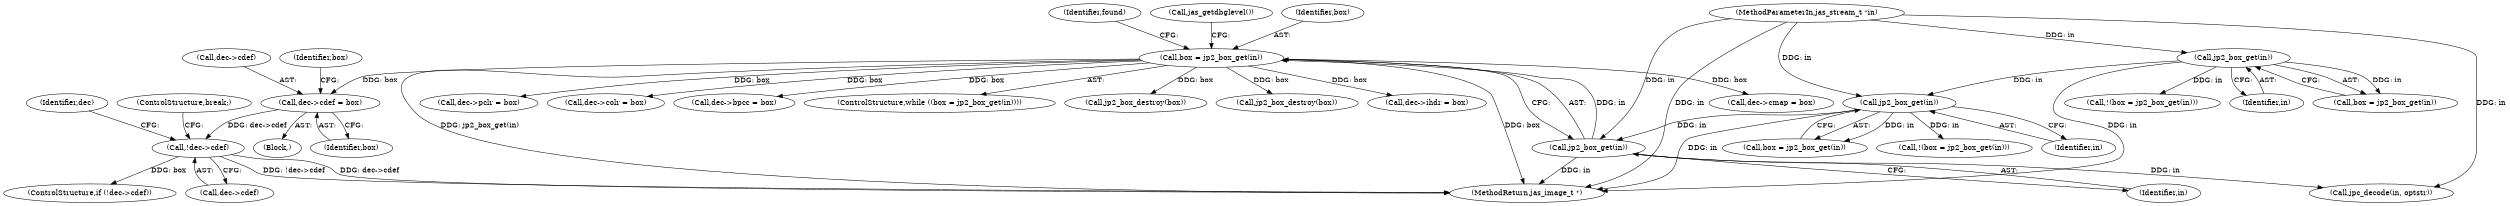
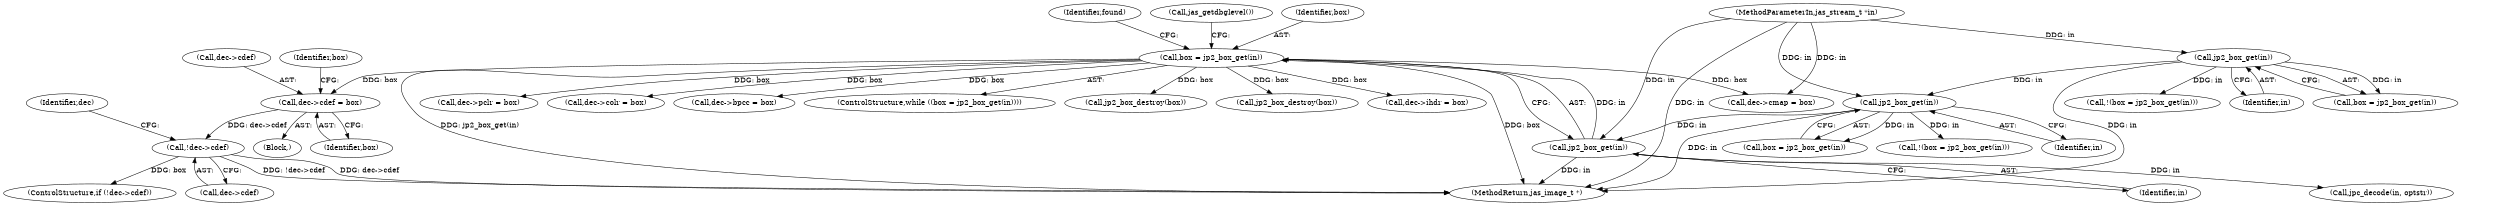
(2265, 27) -> (1816, 61)
(184, 103) -> none
